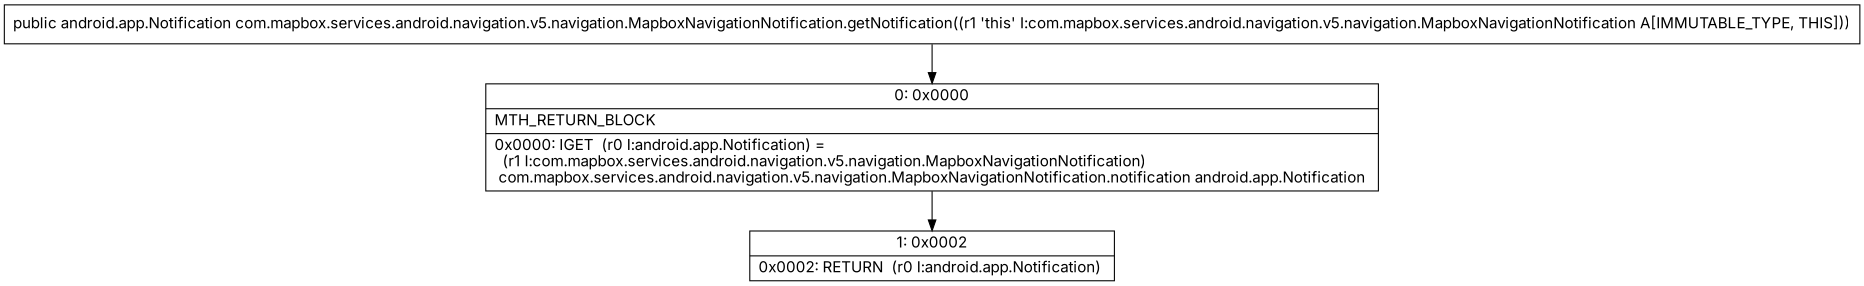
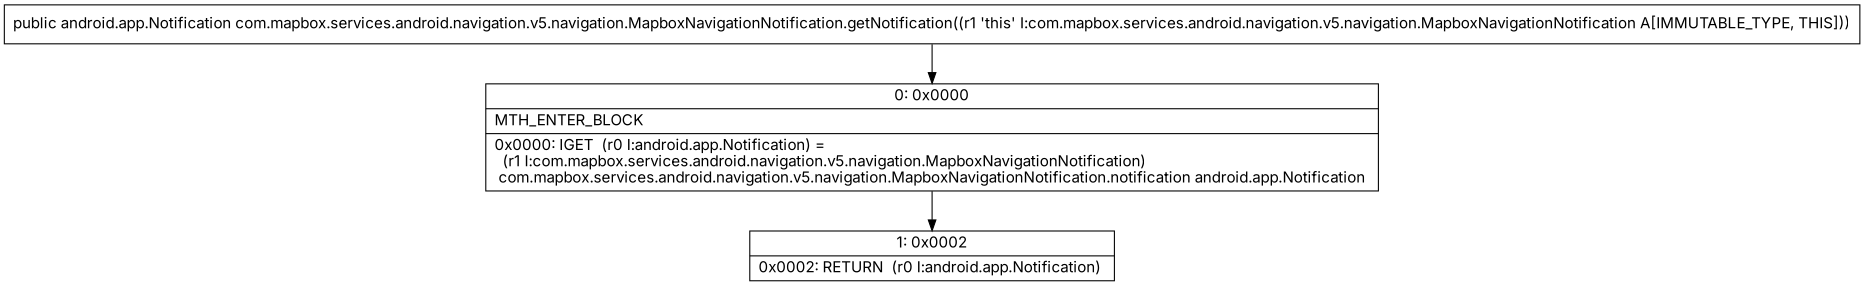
(576, 121) -> (570, 121)
